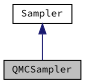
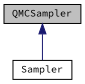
(42, 47) -> (42, 47)
